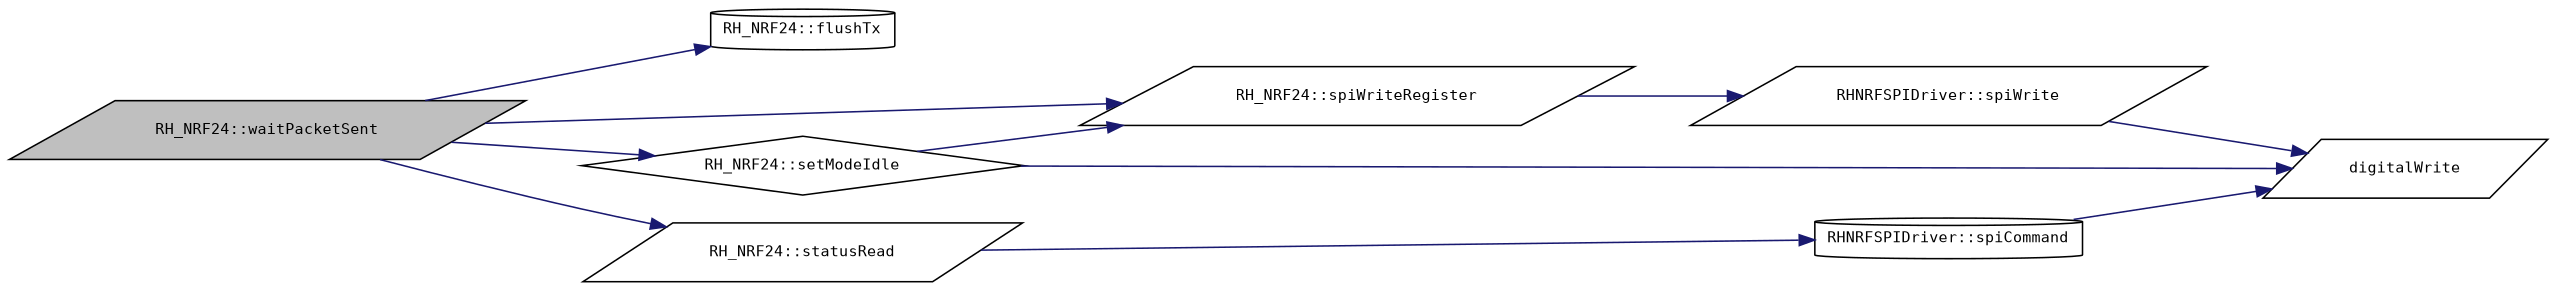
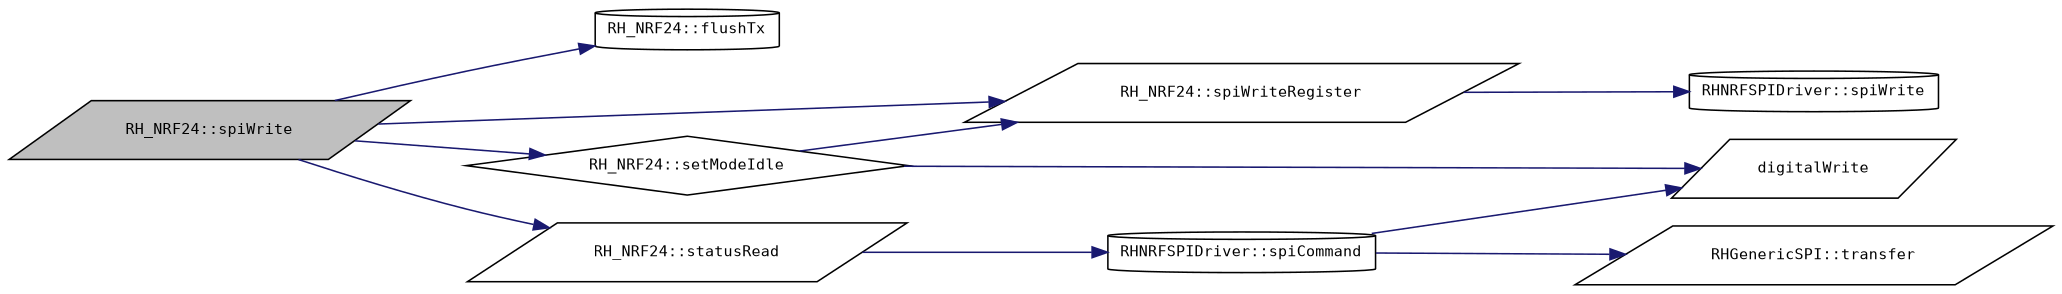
(1949, 96) -> (1814, 91)
(268, 130) -> (210, 130)
(2200, 136) -> none
none -> (1814, 255)
